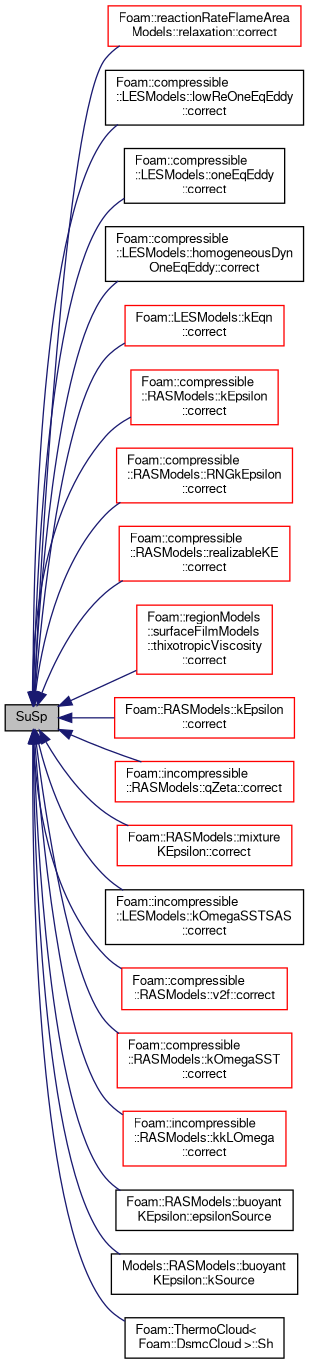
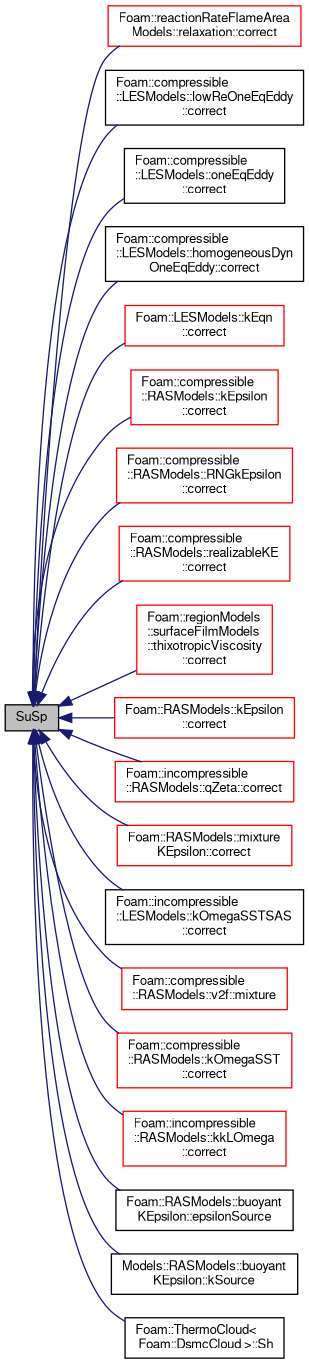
(205, 989) -> (205, 989)
